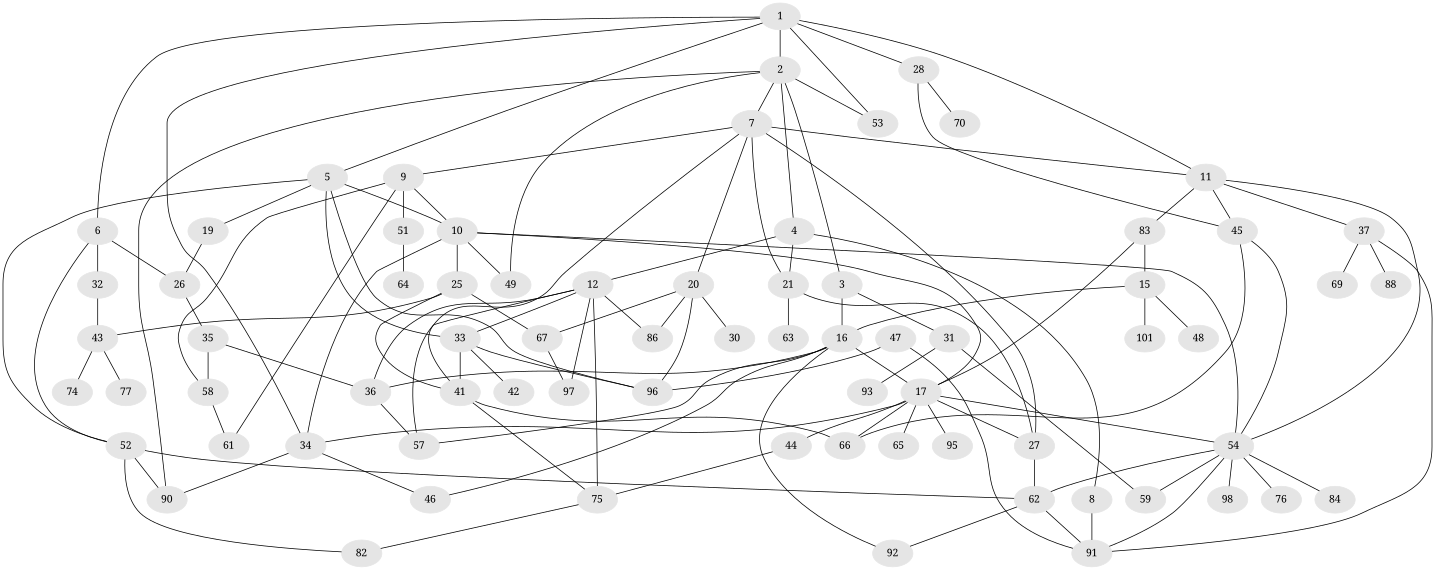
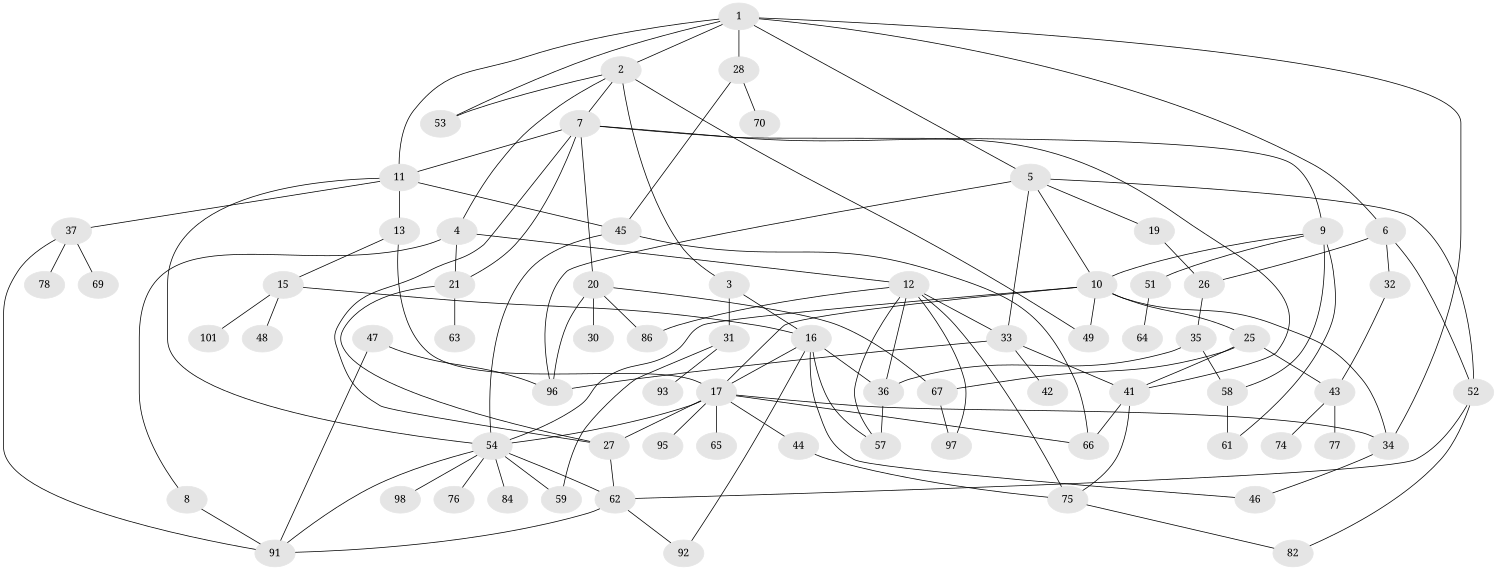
(1145, 231) -> (400, 231)
(1391, 285) -> (45, 285)
(167, 500) -> none
